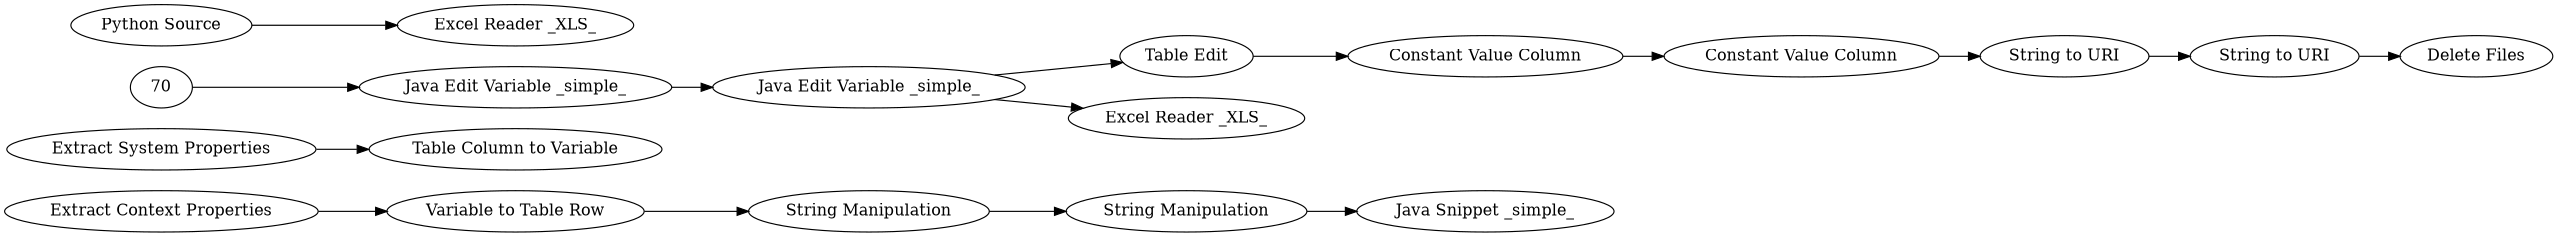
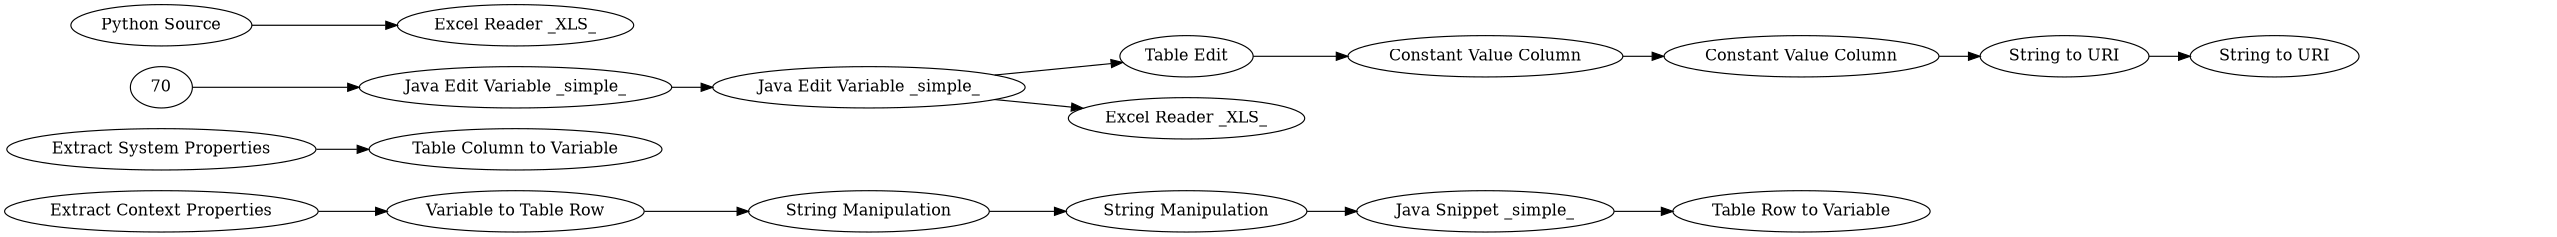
(2476, 56) -> none
none -> (1801, 211)
